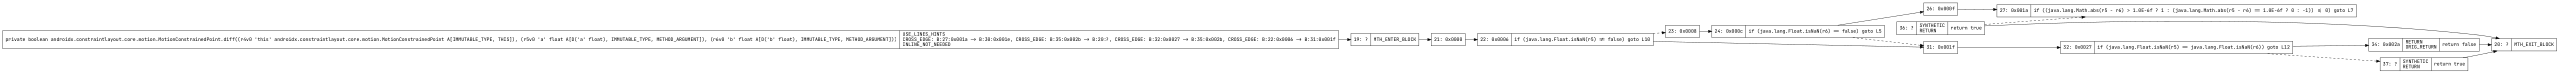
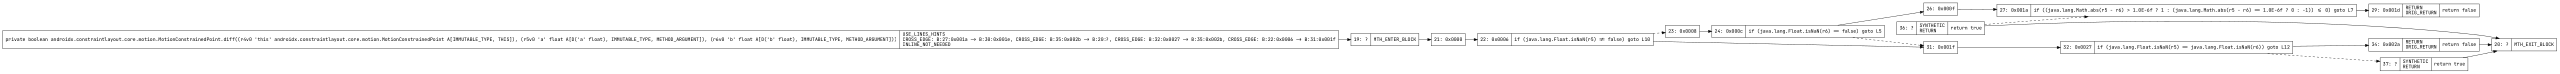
none -> (2424, 10)
